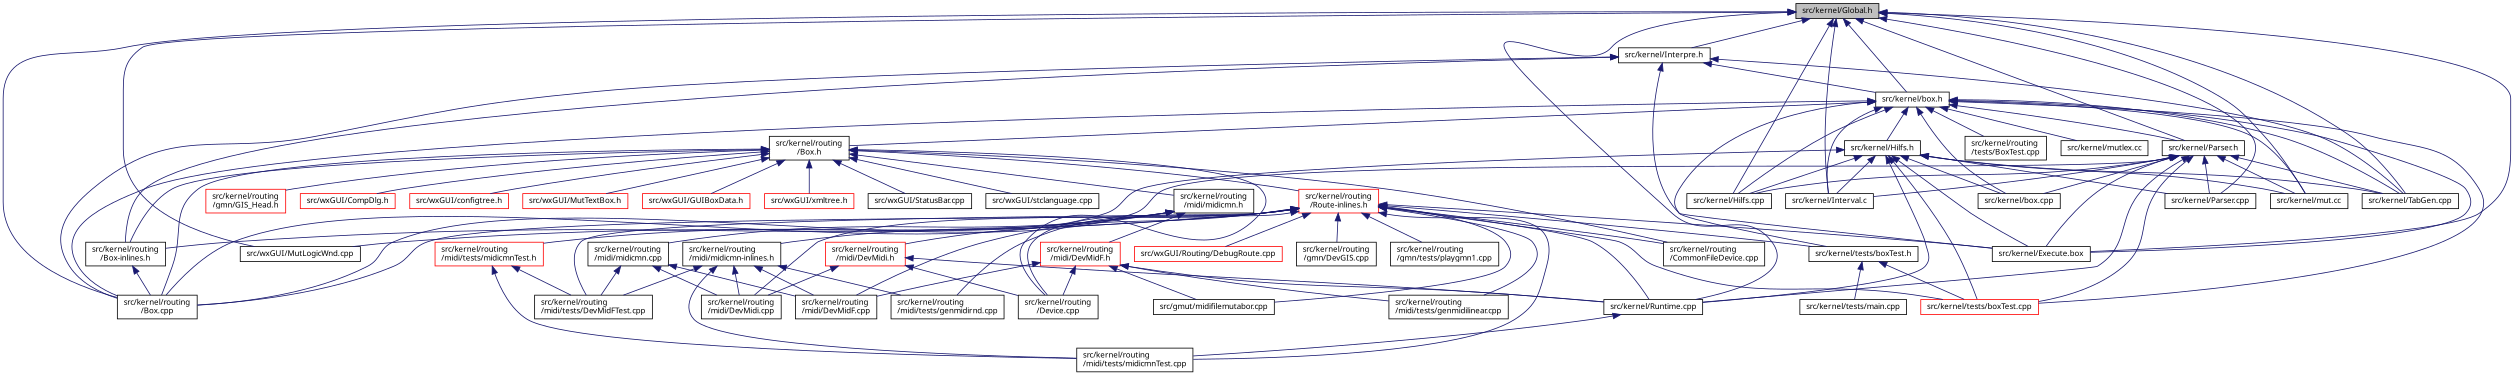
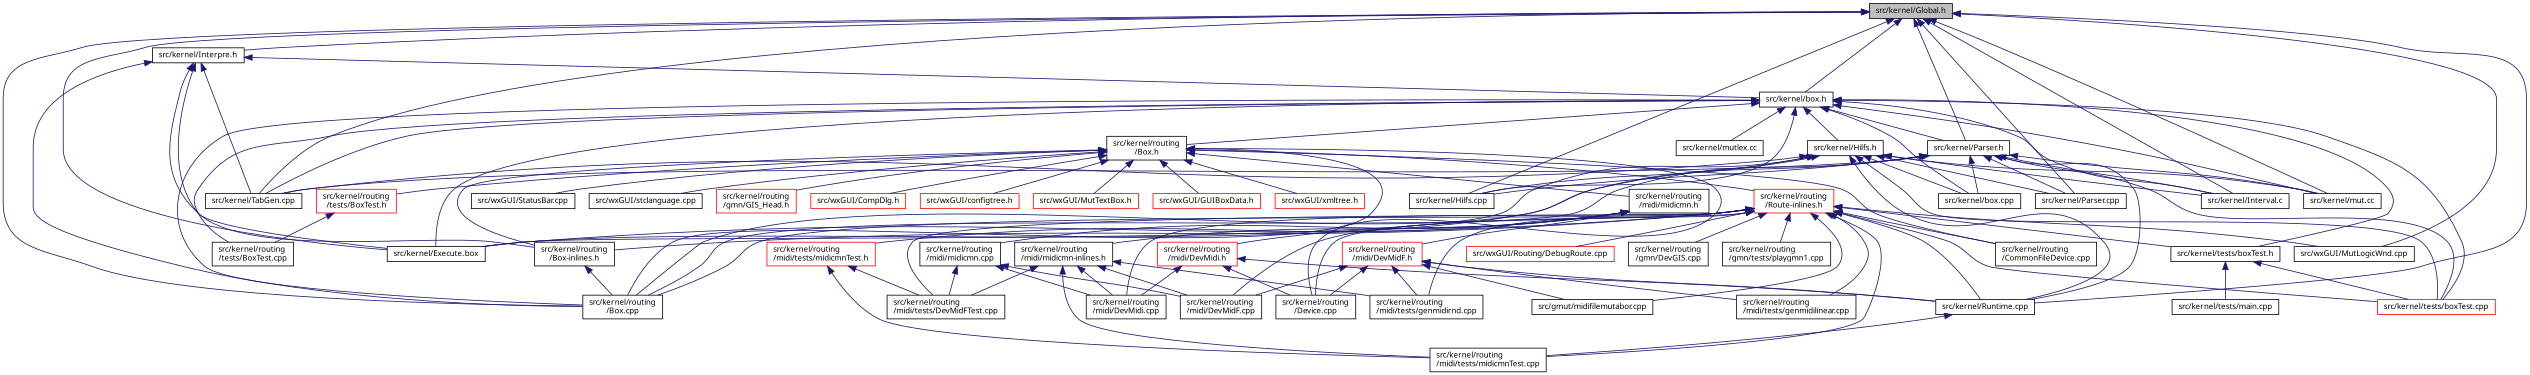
none -> (356, 201)
none -> (1407, 284)
